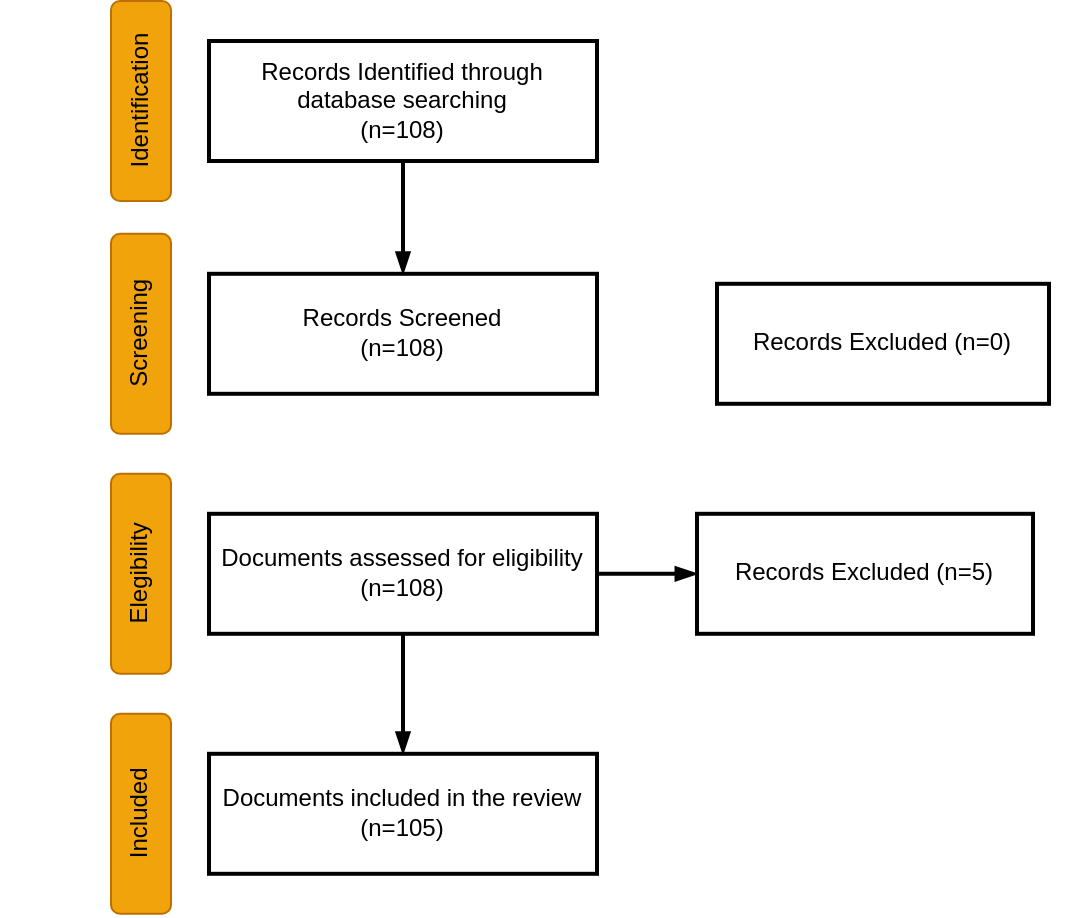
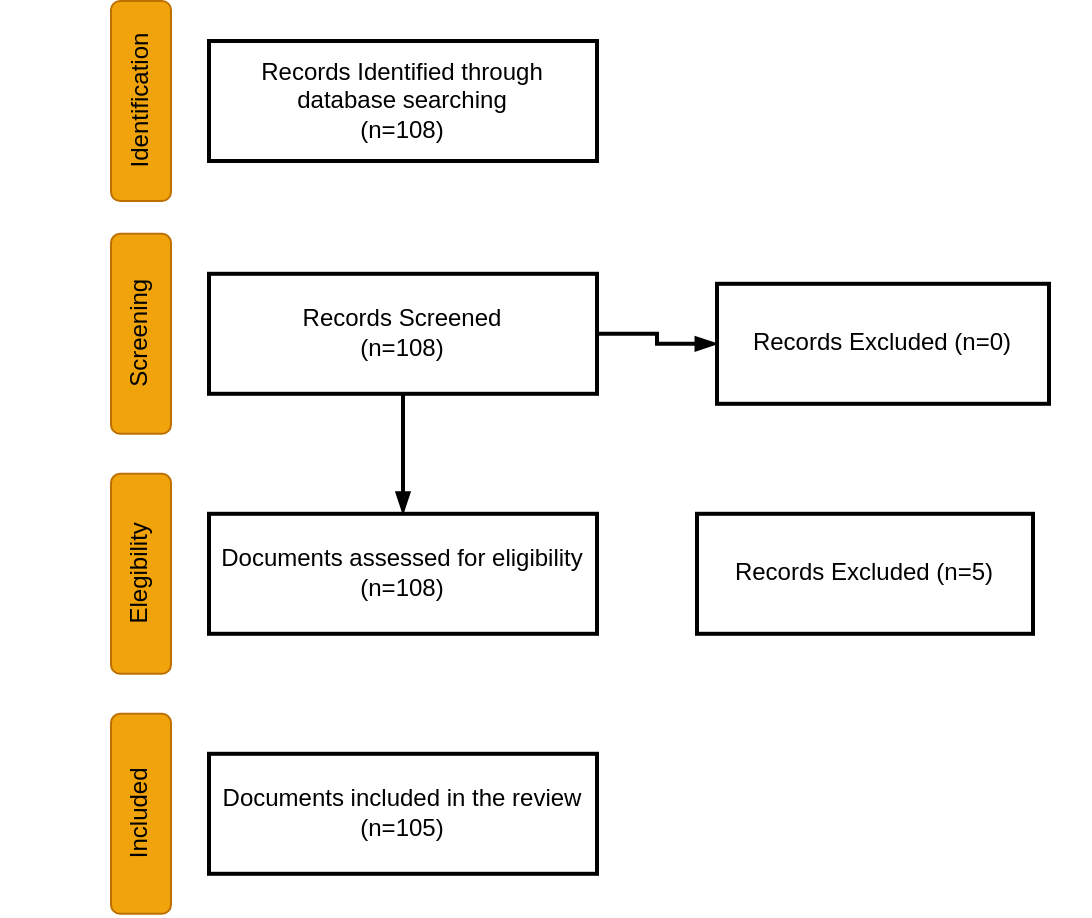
(403, 207) -> none
none -> (651, 334)
none -> (403, 443)
(636, 574) -> none
(403, 683) -> none
